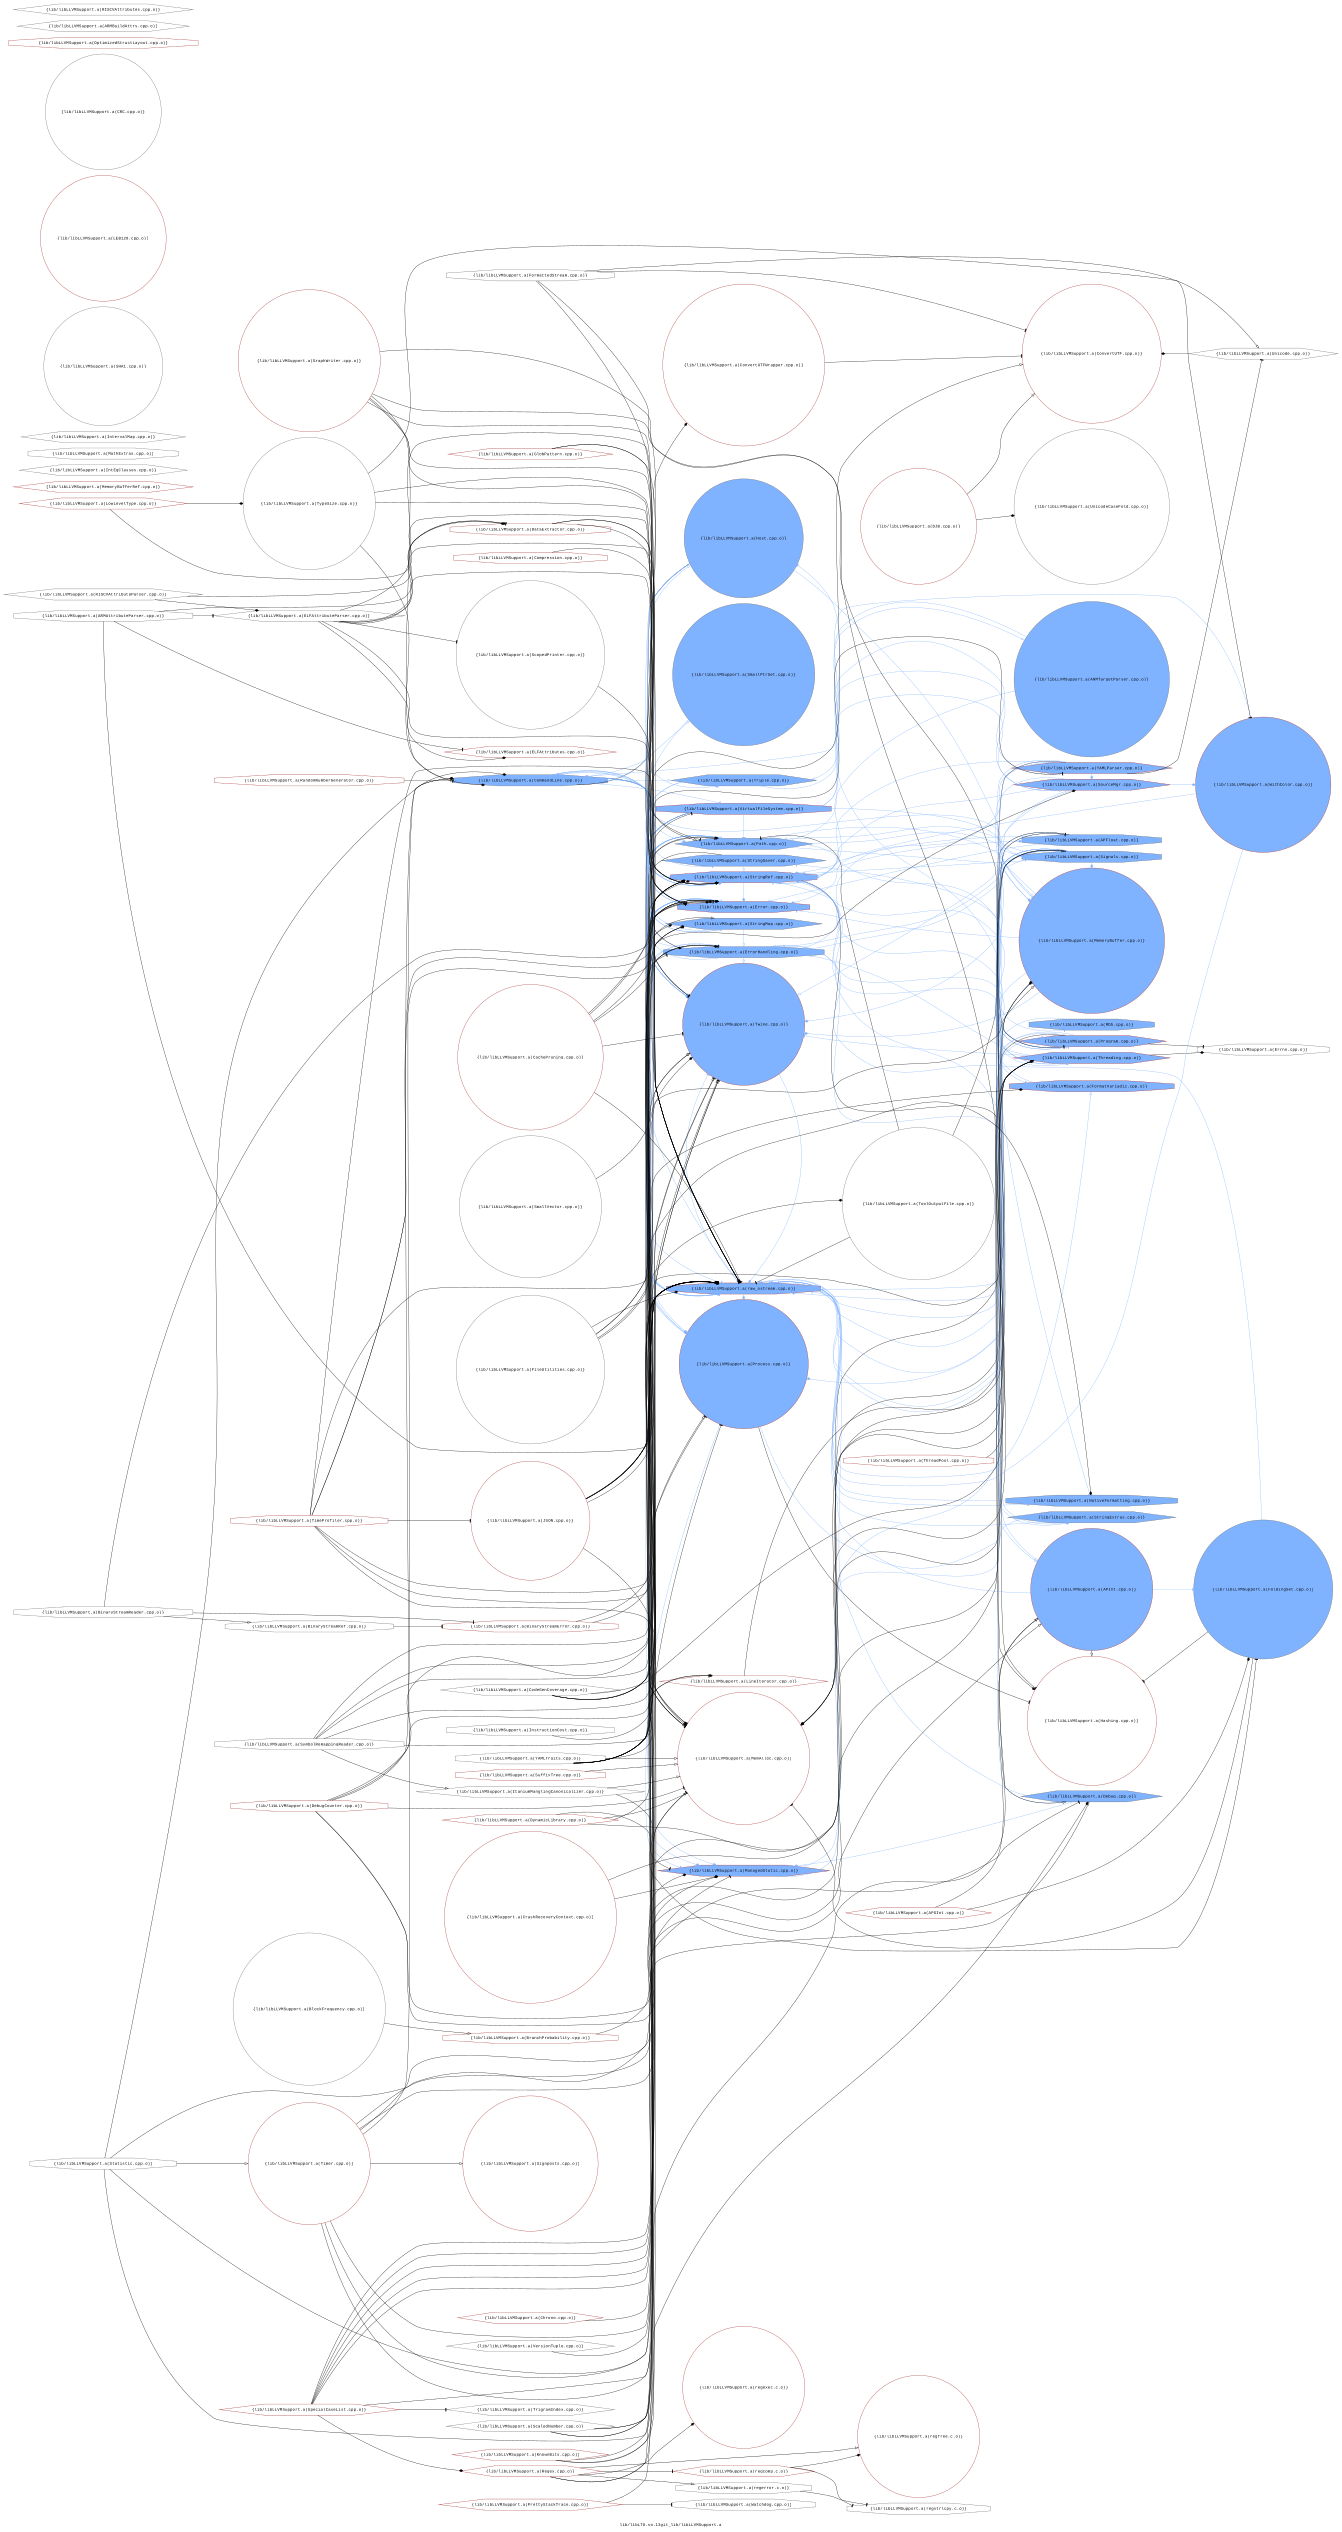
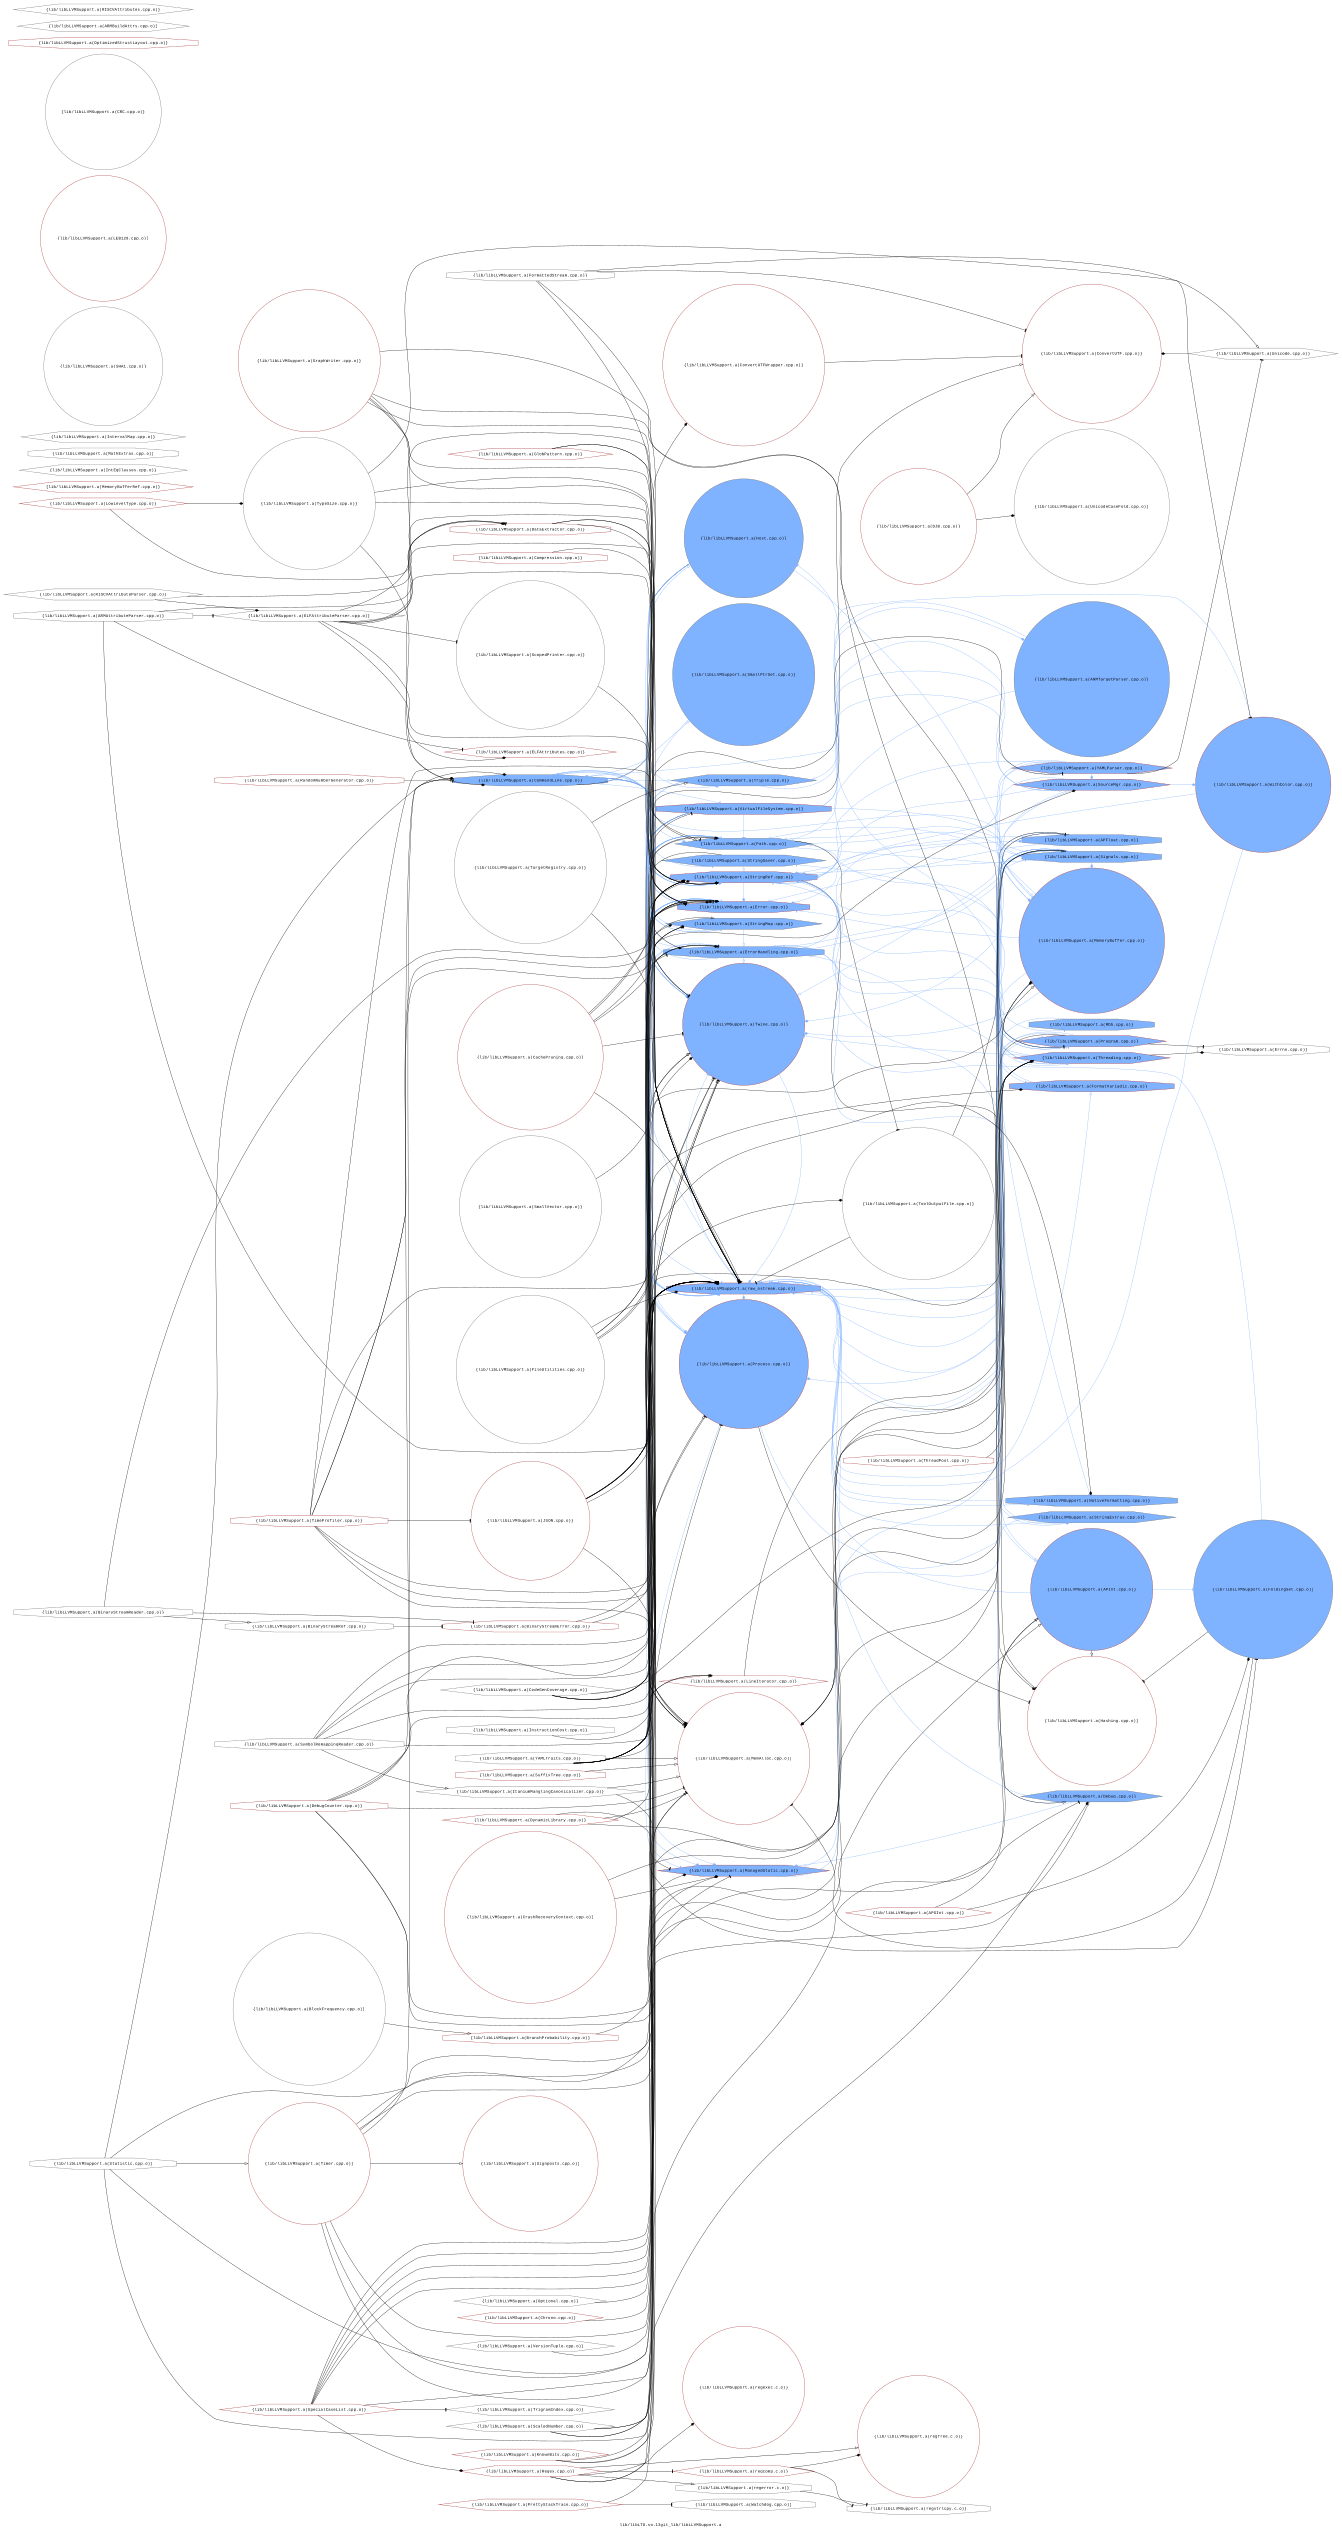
(847, 629) -> (847, 629)
none -> (530, 868)
(854, 954) -> (857, 972)
(945, 1328) -> none
none -> (530, 2301)
